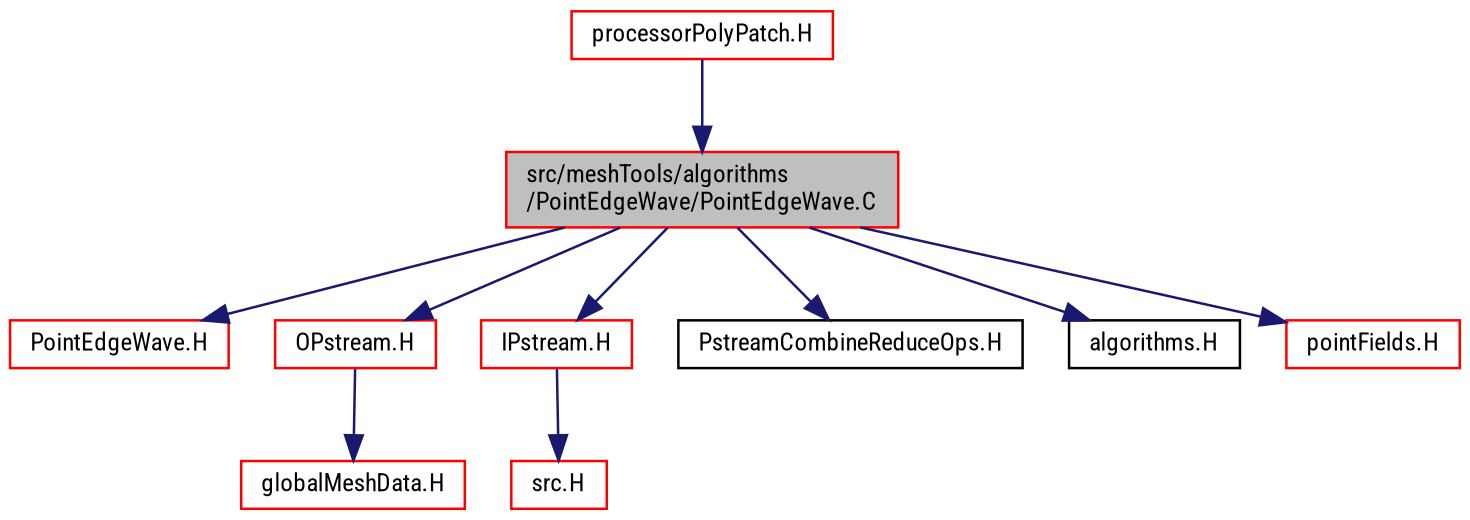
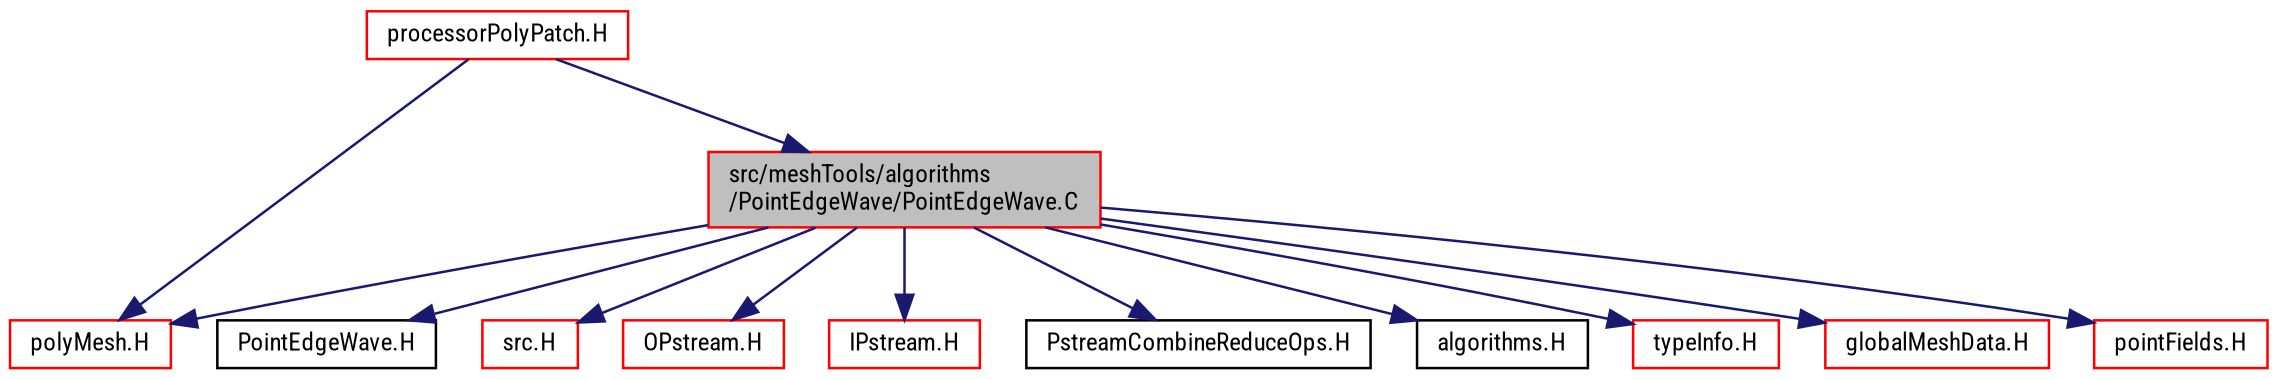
none -> (90, 344)
(119, 344) -> (327, 344)
none -> (1706, 344)
(354, 402) -> (1450, 267)
(558, 402) -> (709, 270)
